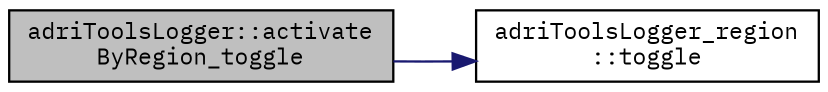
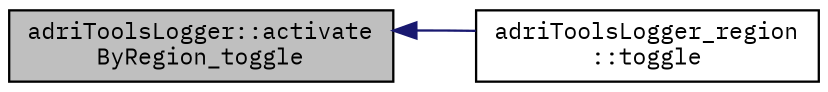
(423, 62) -> (446, 31)
